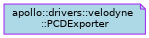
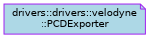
(75, 19) -> (75, 19)
